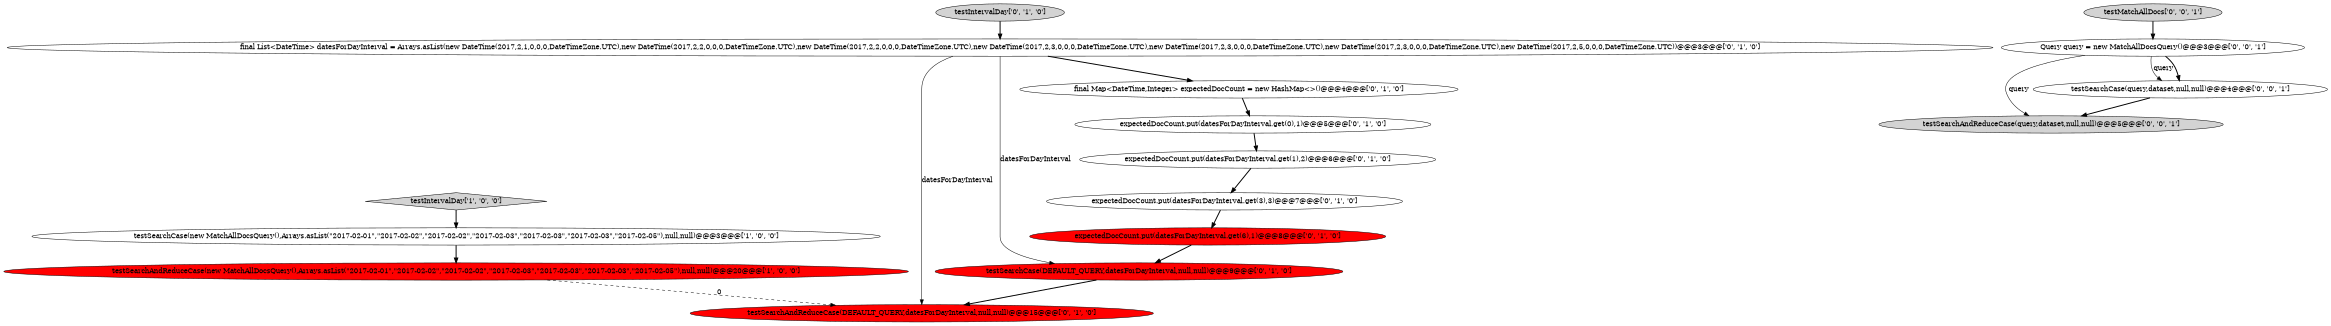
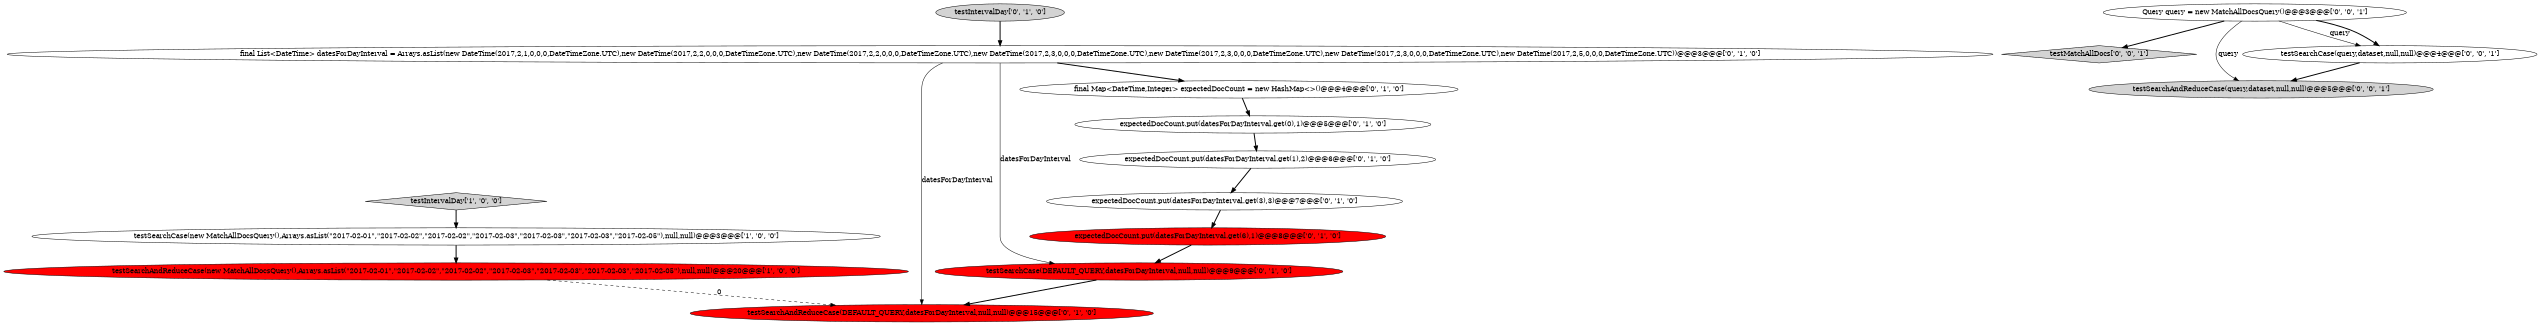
(2153, 12) -> (2099, 54)
(2153, 28) -> (2176, 34)
